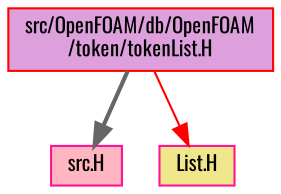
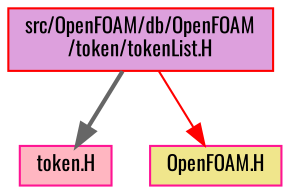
(87, 166) -> (66, 166)
(197, 166) -> (216, 166)
